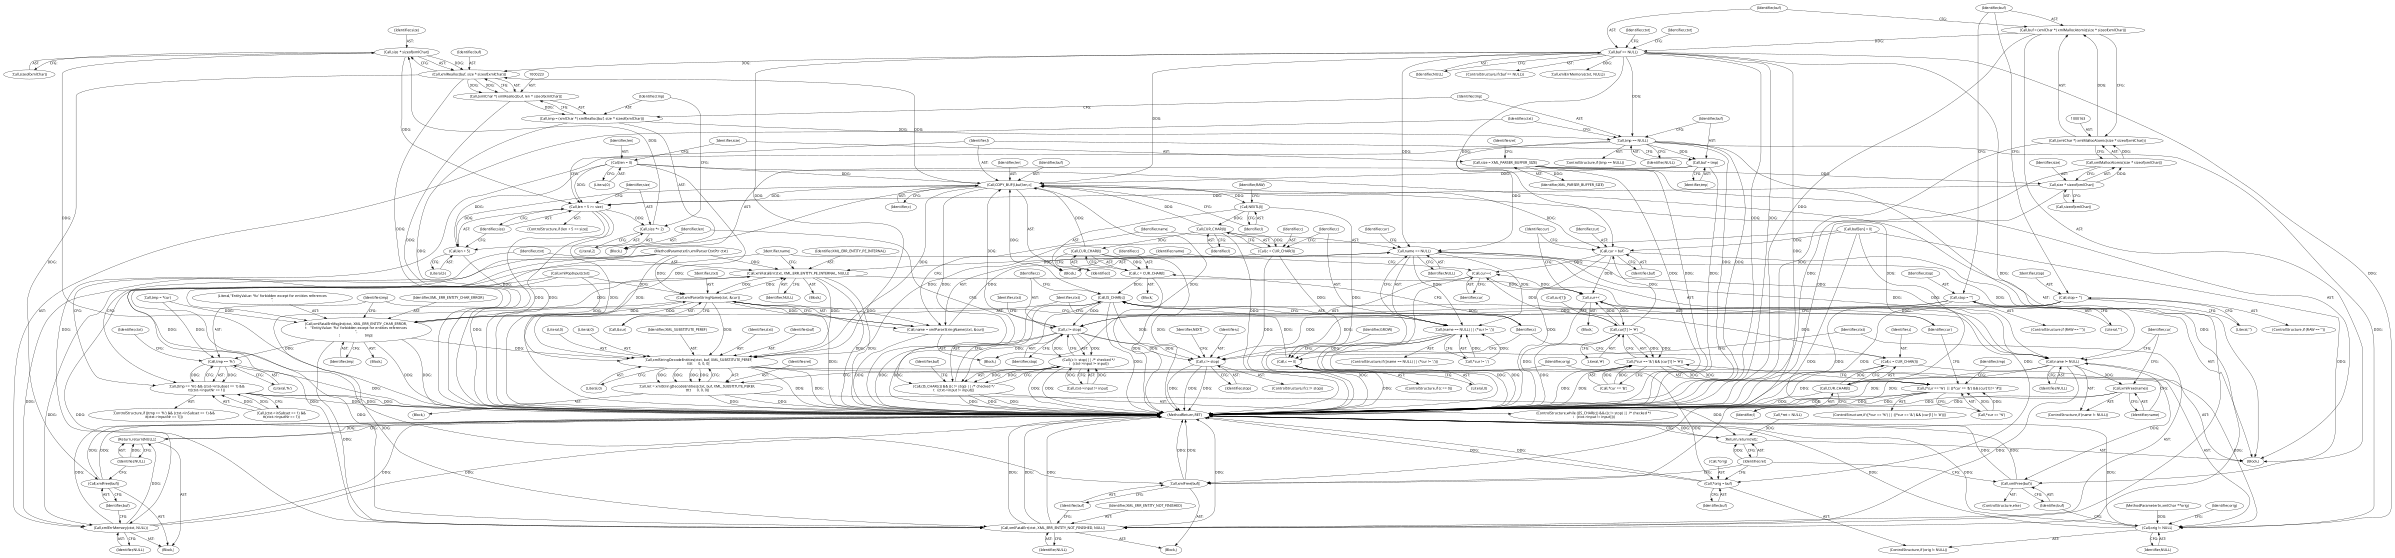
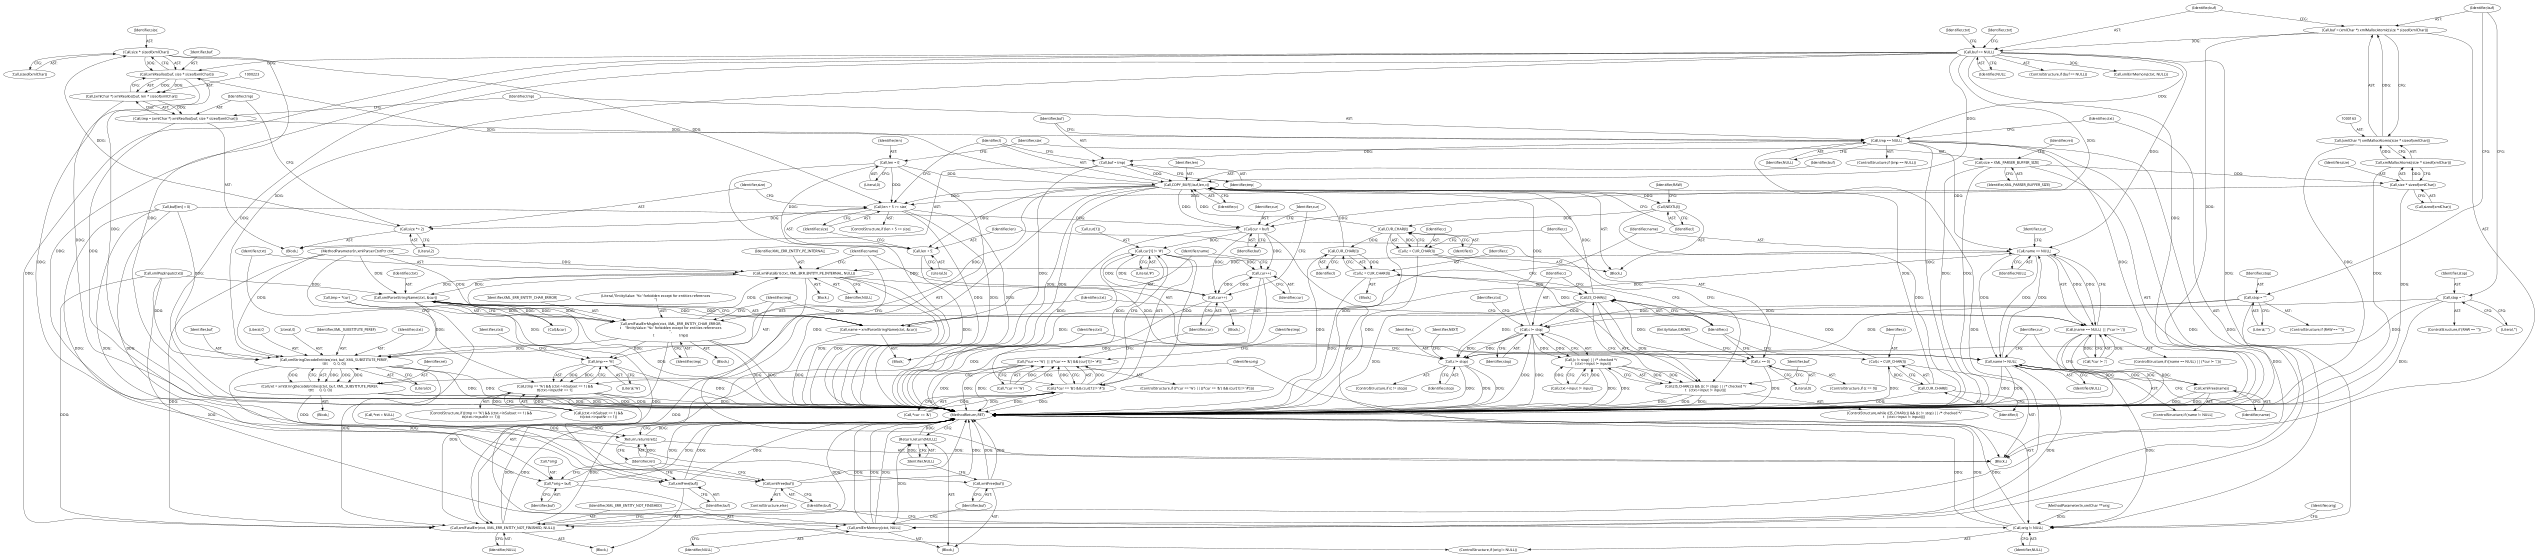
(1559, 174) -> (2010, 174)
(1648, 286) -> (1204, 240)
(1378, 330) -> (1674, 330)
